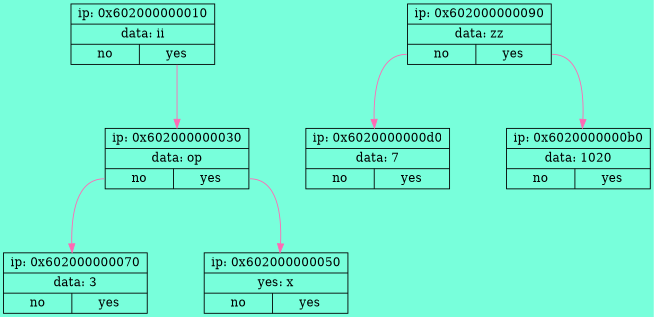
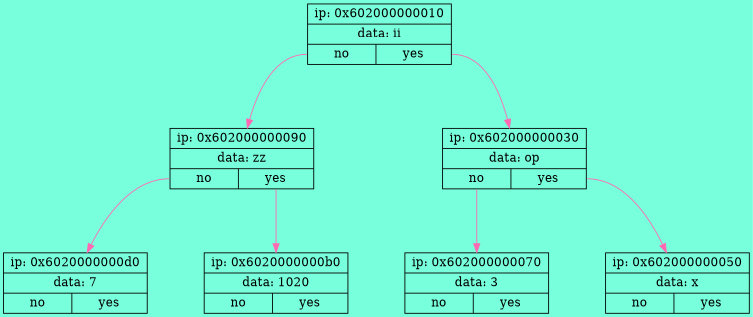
none -> (268, 77)
(276, 283) -> (677, 283)
